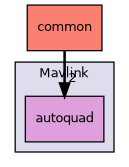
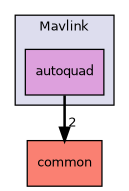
(65, 70) -> (65, 113)
